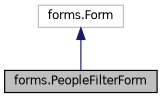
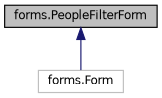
(81, 55) -> (81, 55)
